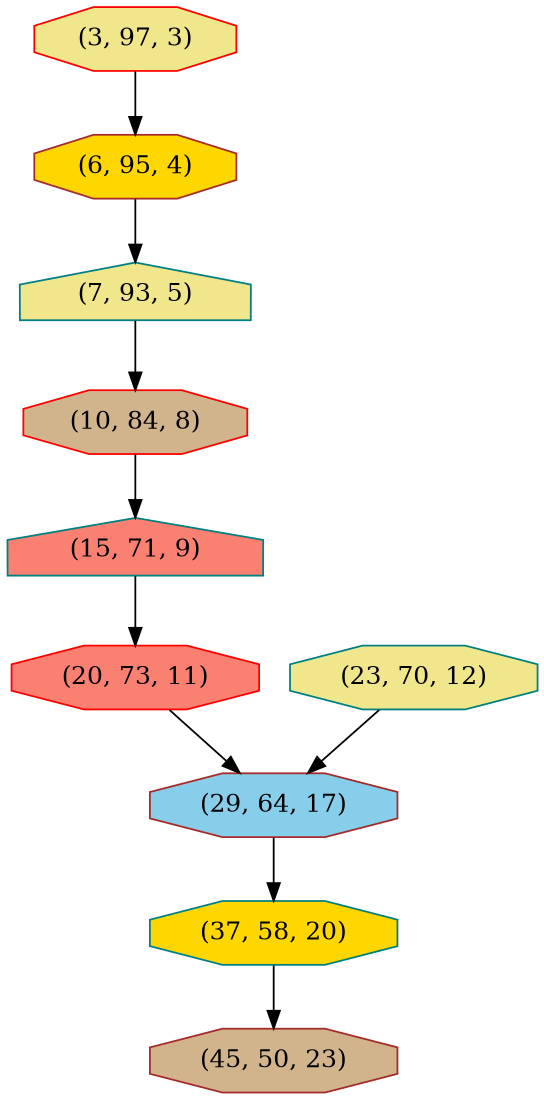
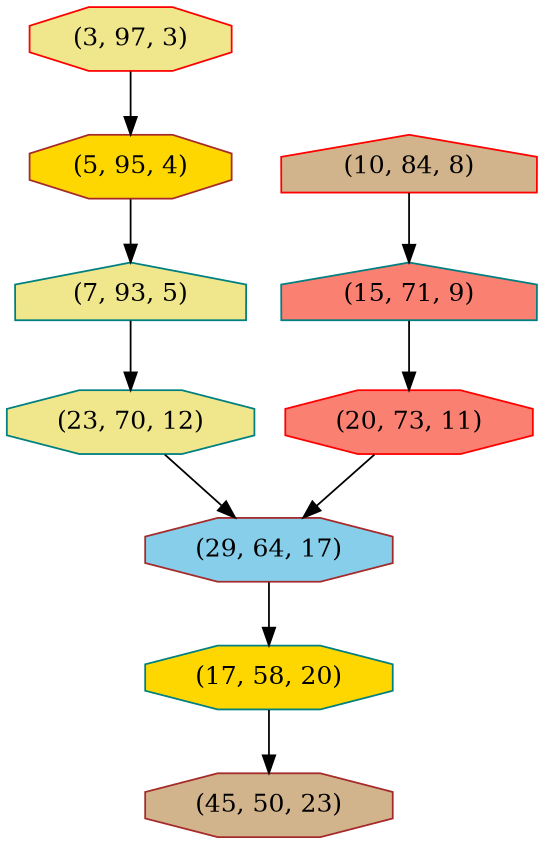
(135, 167) -> (131, 167)
(135, 346) -> (131, 346)
(135, 422) -> (409, 167)
(274, 933) -> (269, 678)
